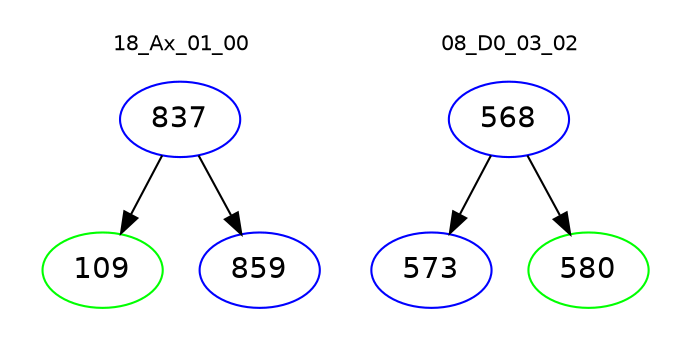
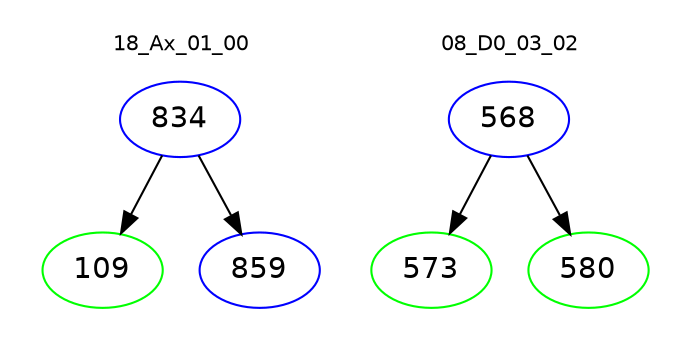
(180, 119) -> (180, 119)
(431, 270) -> (431, 270)
